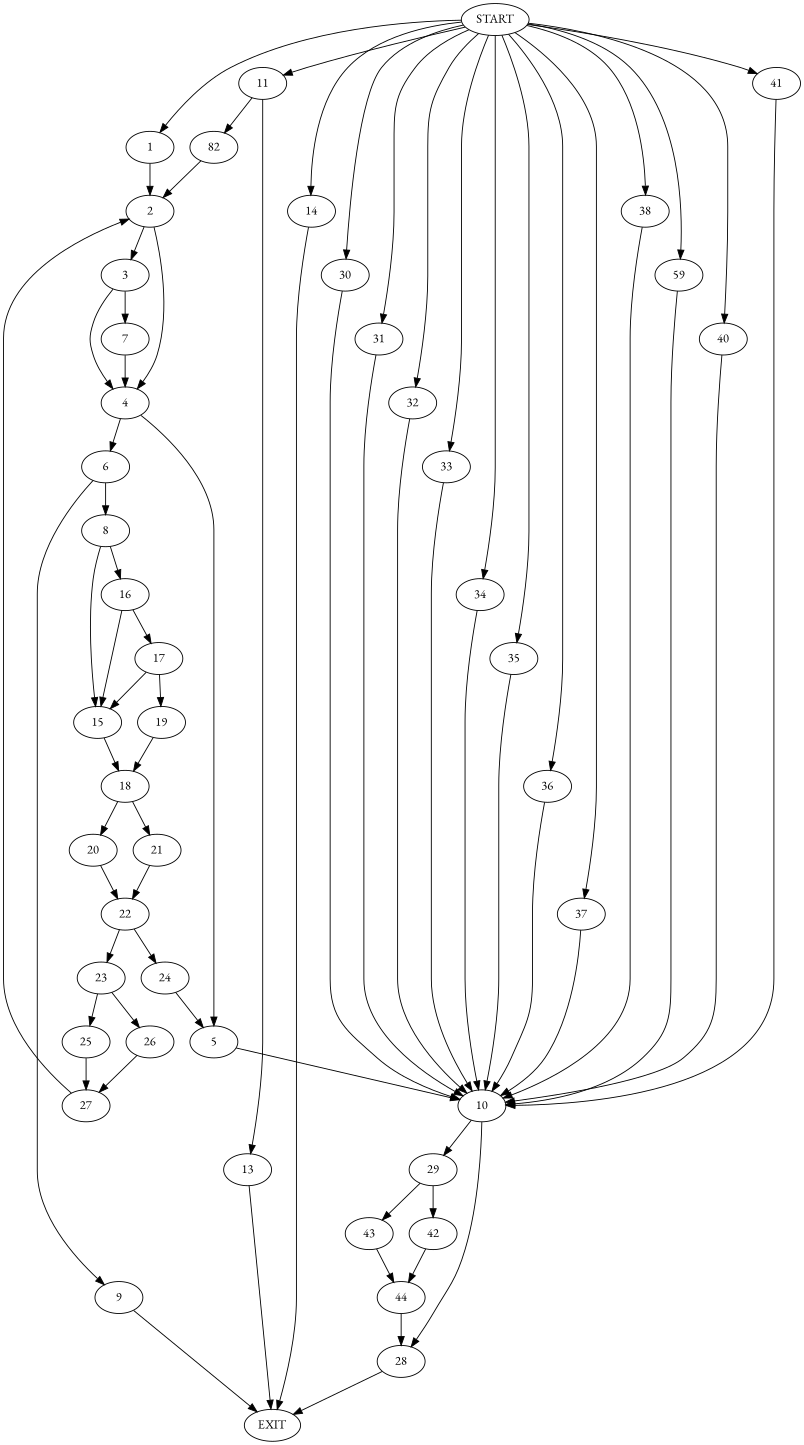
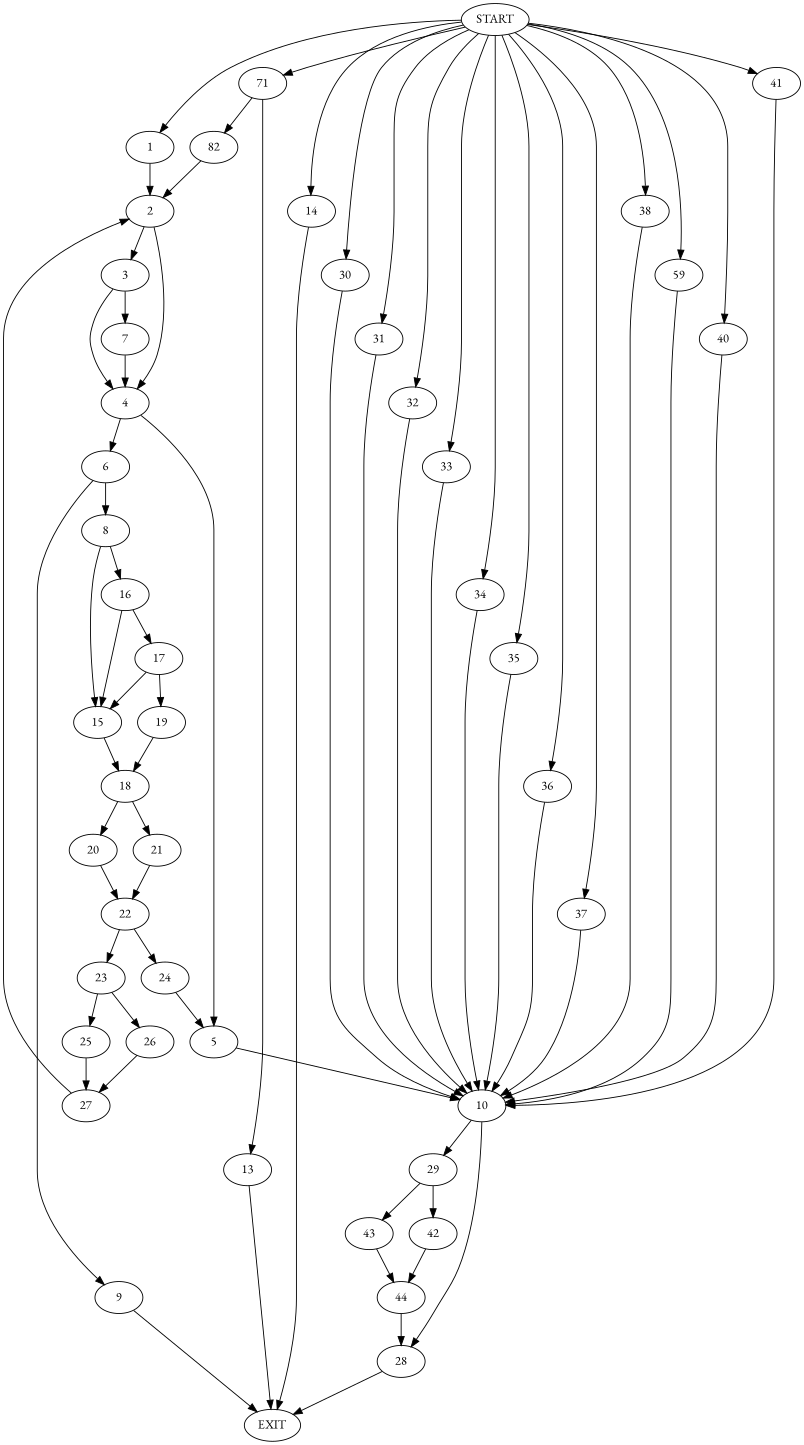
(263, 83) -> (263, 83)
